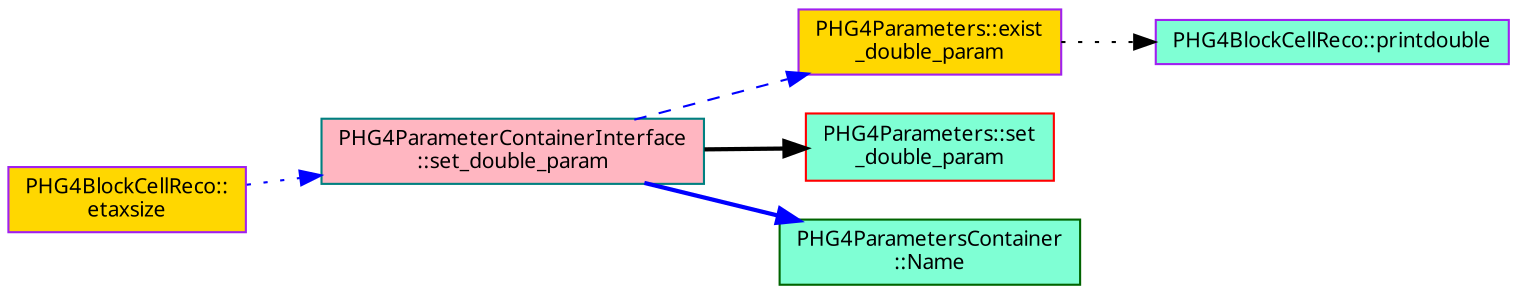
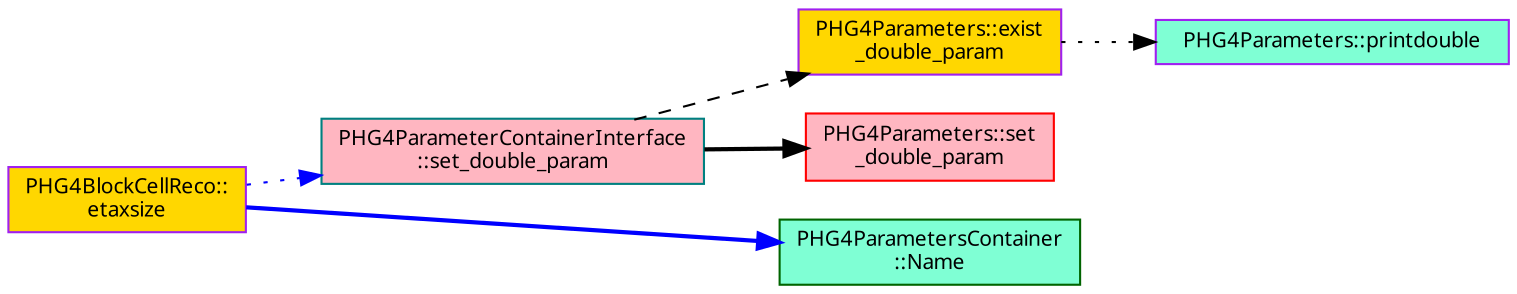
(1332, 42) -> (1332, 42)
(711, 99) -> (711, 99)
(930, 147) -> (930, 147)
(711, 199) -> (502, 224)
